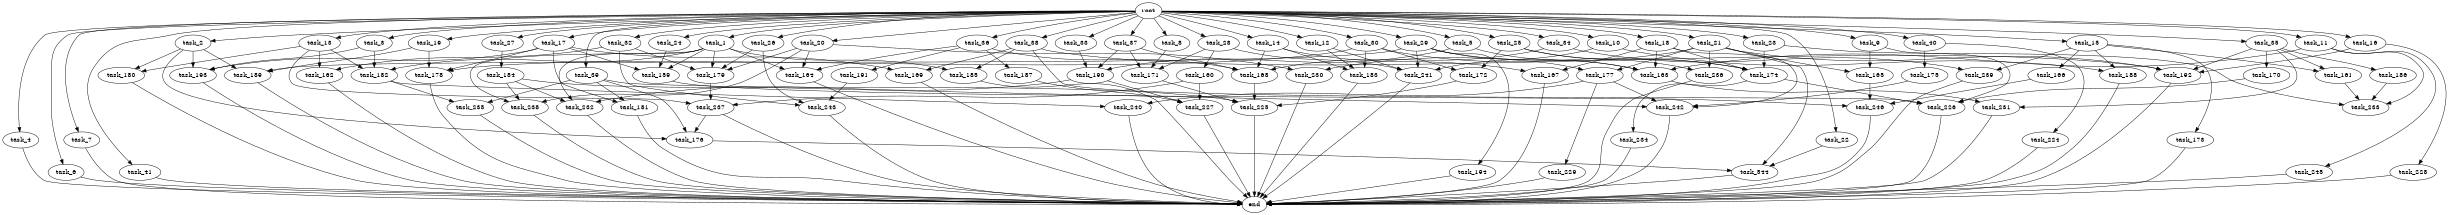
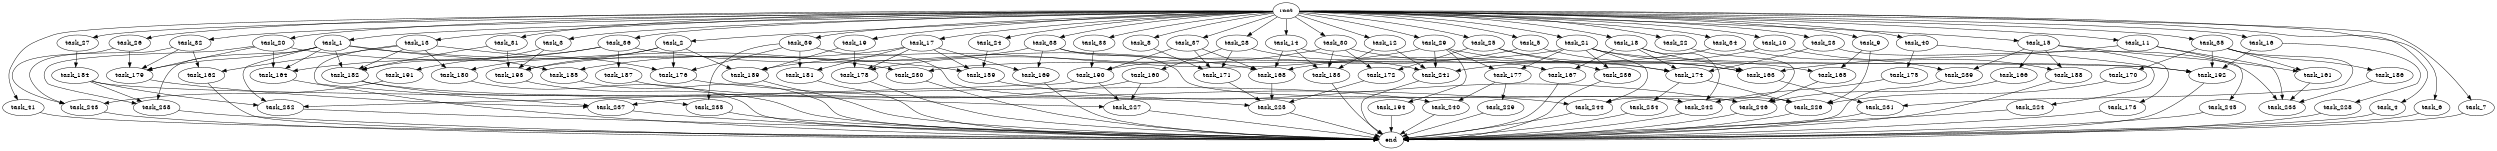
none -> (507, 43)
(1633, 91) -> none
(702, 122) -> (501, 53)
(1755, 172) -> (1589, 108)
